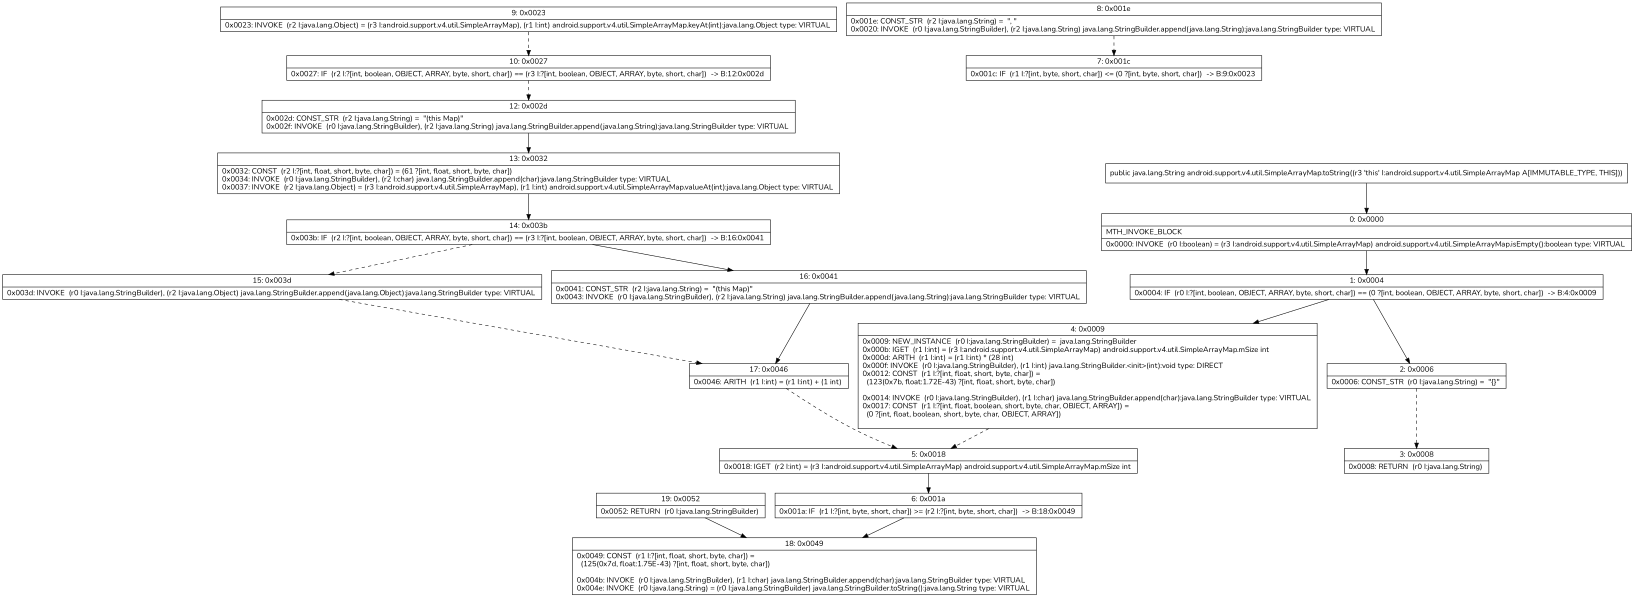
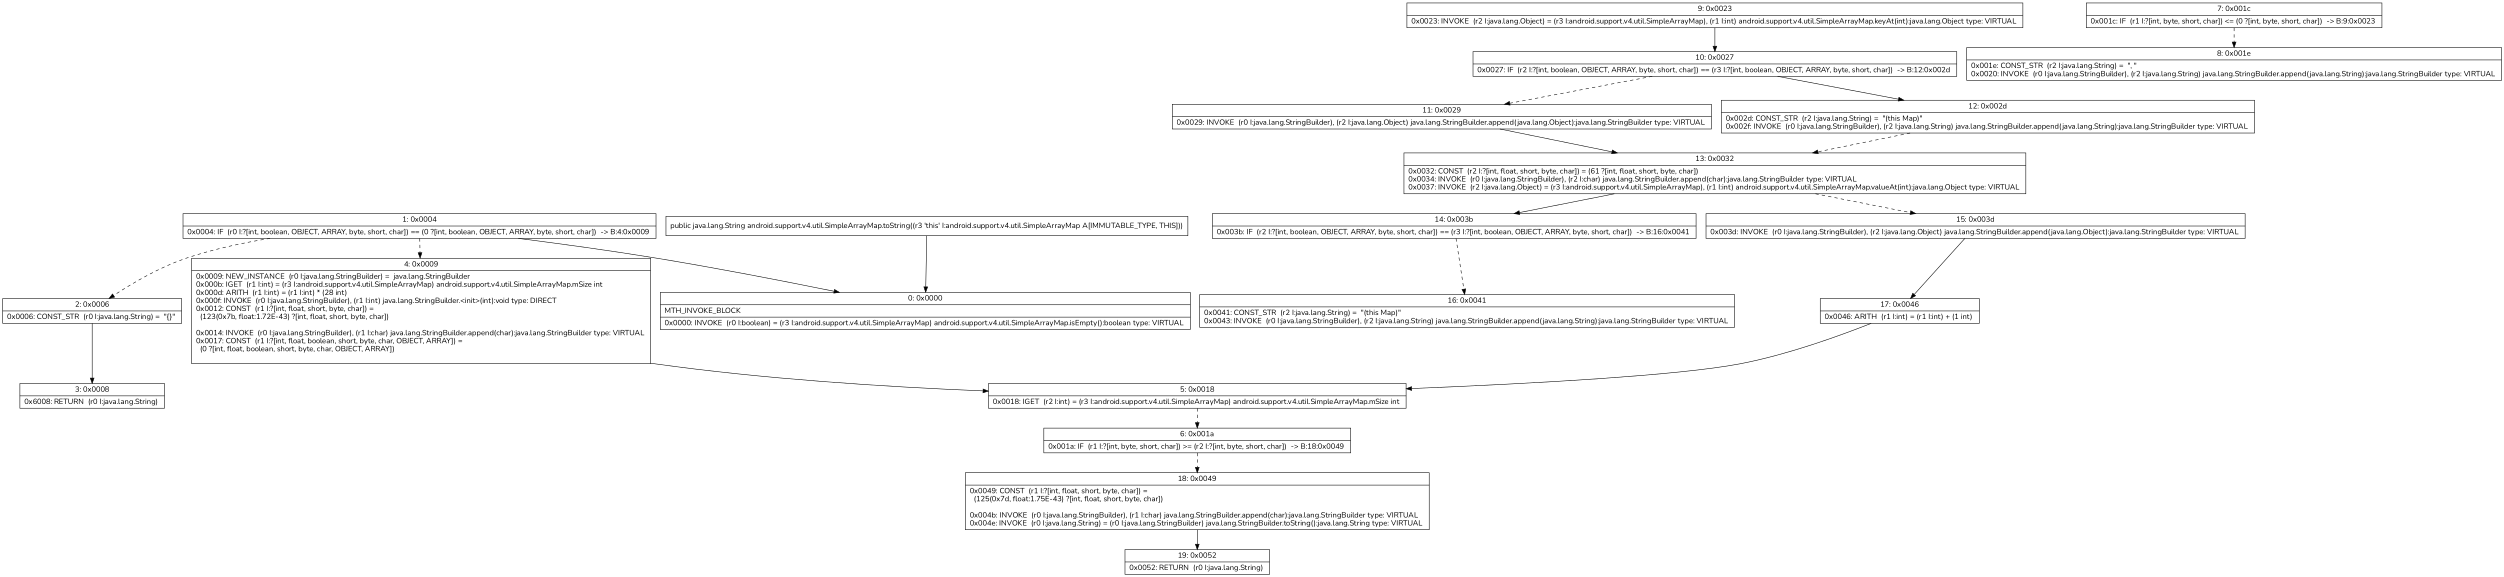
(529, 41) -> (1715, 37)
(1114, 43) -> (2234, 35)
(529, 88) -> (1838, 88)
none -> (1442, 117)
(529, 140) -> (1864, 142)
(660, 257) -> (1460, 264)
(403, 259) -> (1863, 203)
(1367, 260) -> (677, 262)
(1294, 311) -> (420, 246)
(1390, 329) -> (188, 258)
(518, 331) -> (1940, 266)
(794, 331) -> none
(1417, 416) -> (92, 351)
(838, 420) -> (1645, 375)
(972, 437) -> (816, 381)
(1417, 467) -> (92, 402)
(929, 480) -> (1197, 415)
(681, 511) -> (1197, 568)
(723, 527) -> (1197, 537)
(886, 527) -> (1197, 460)
